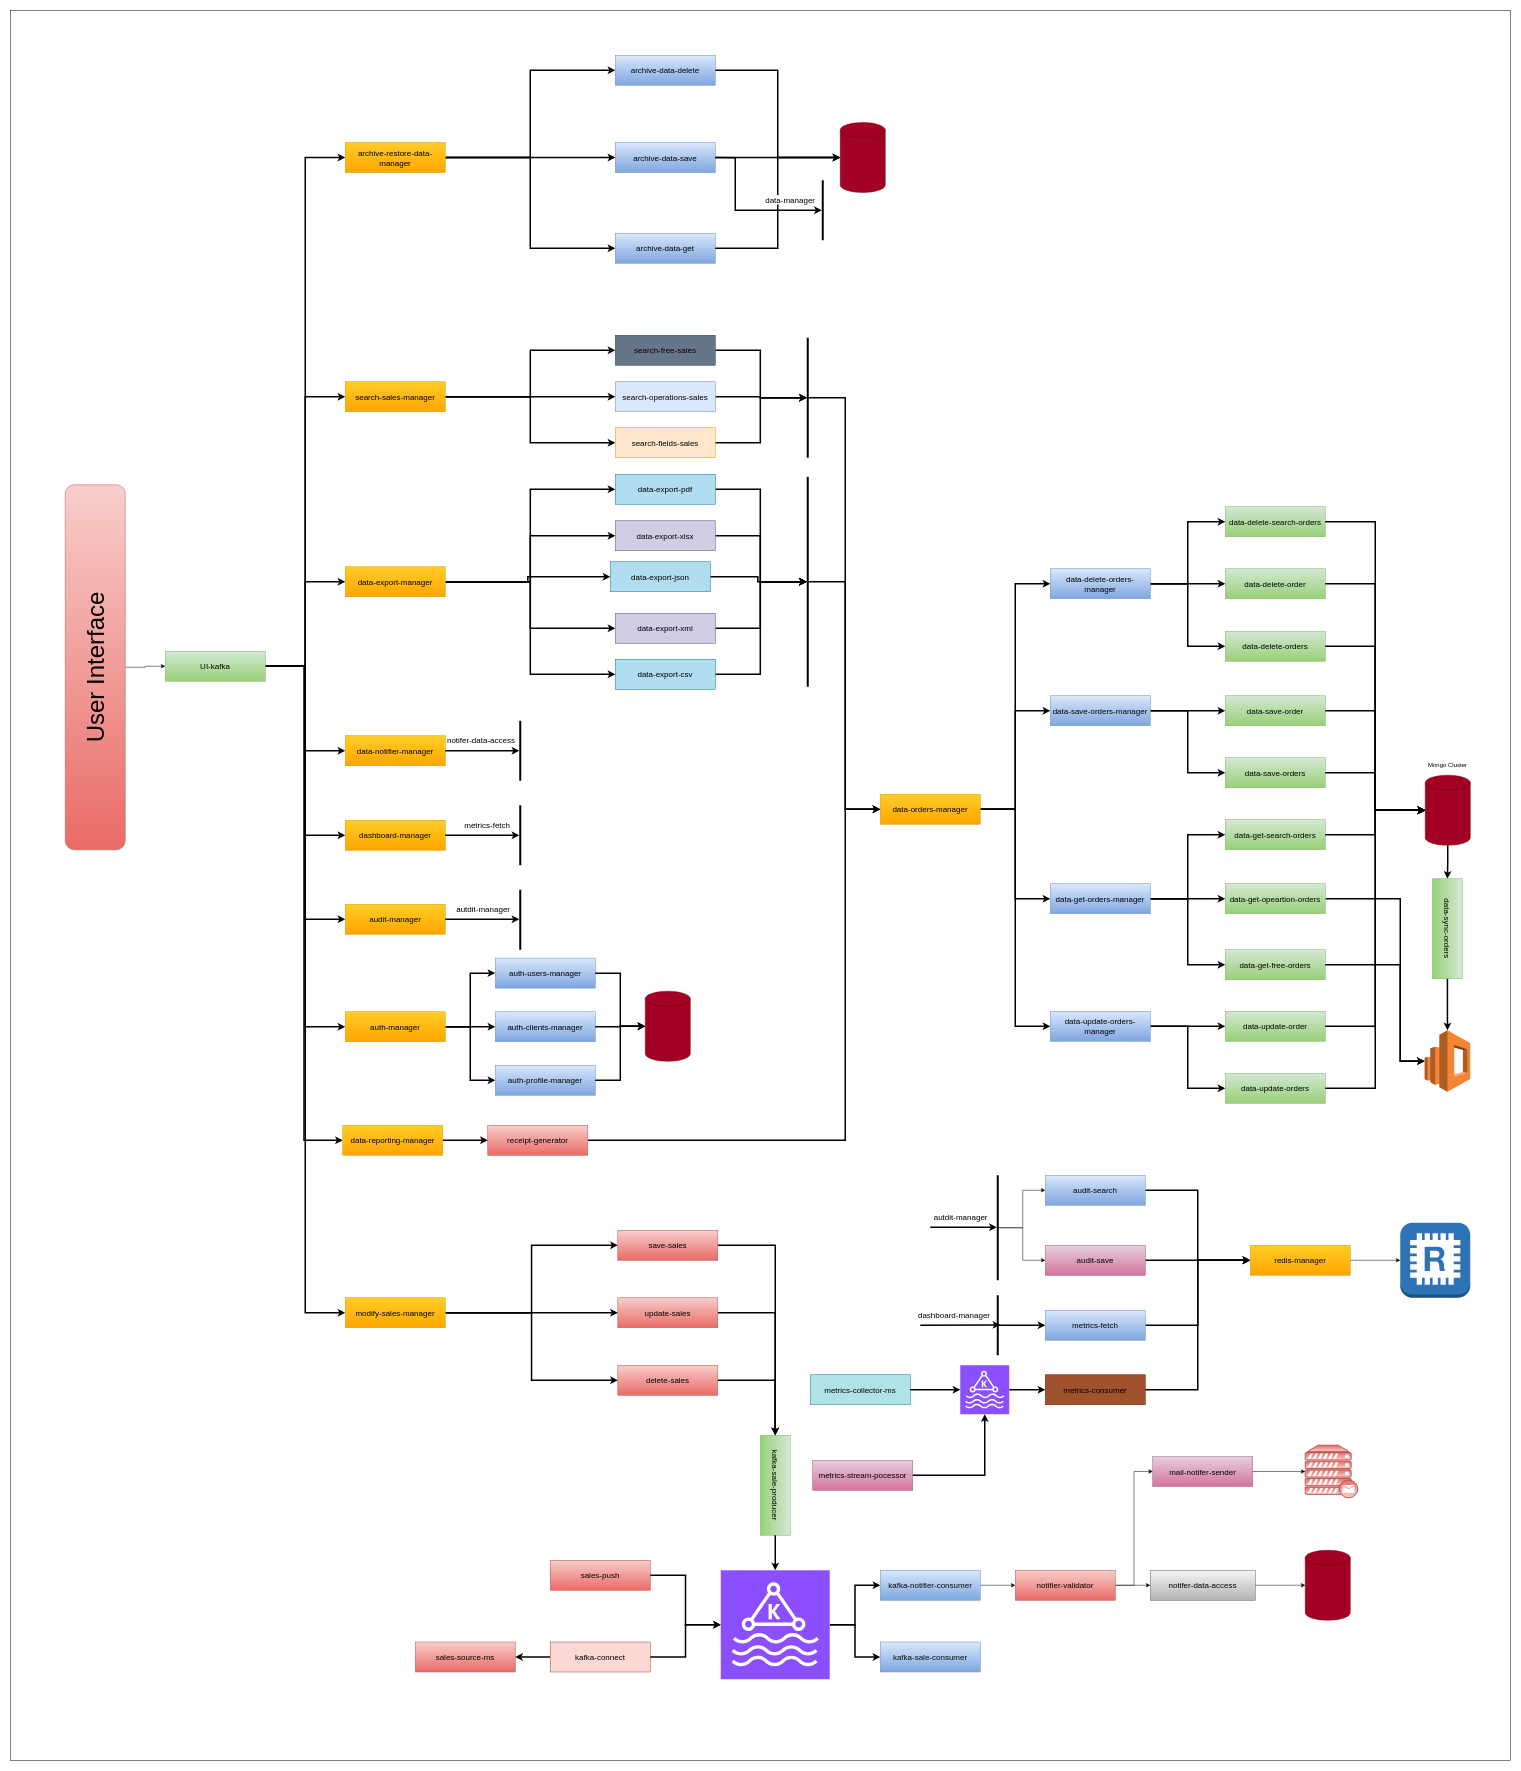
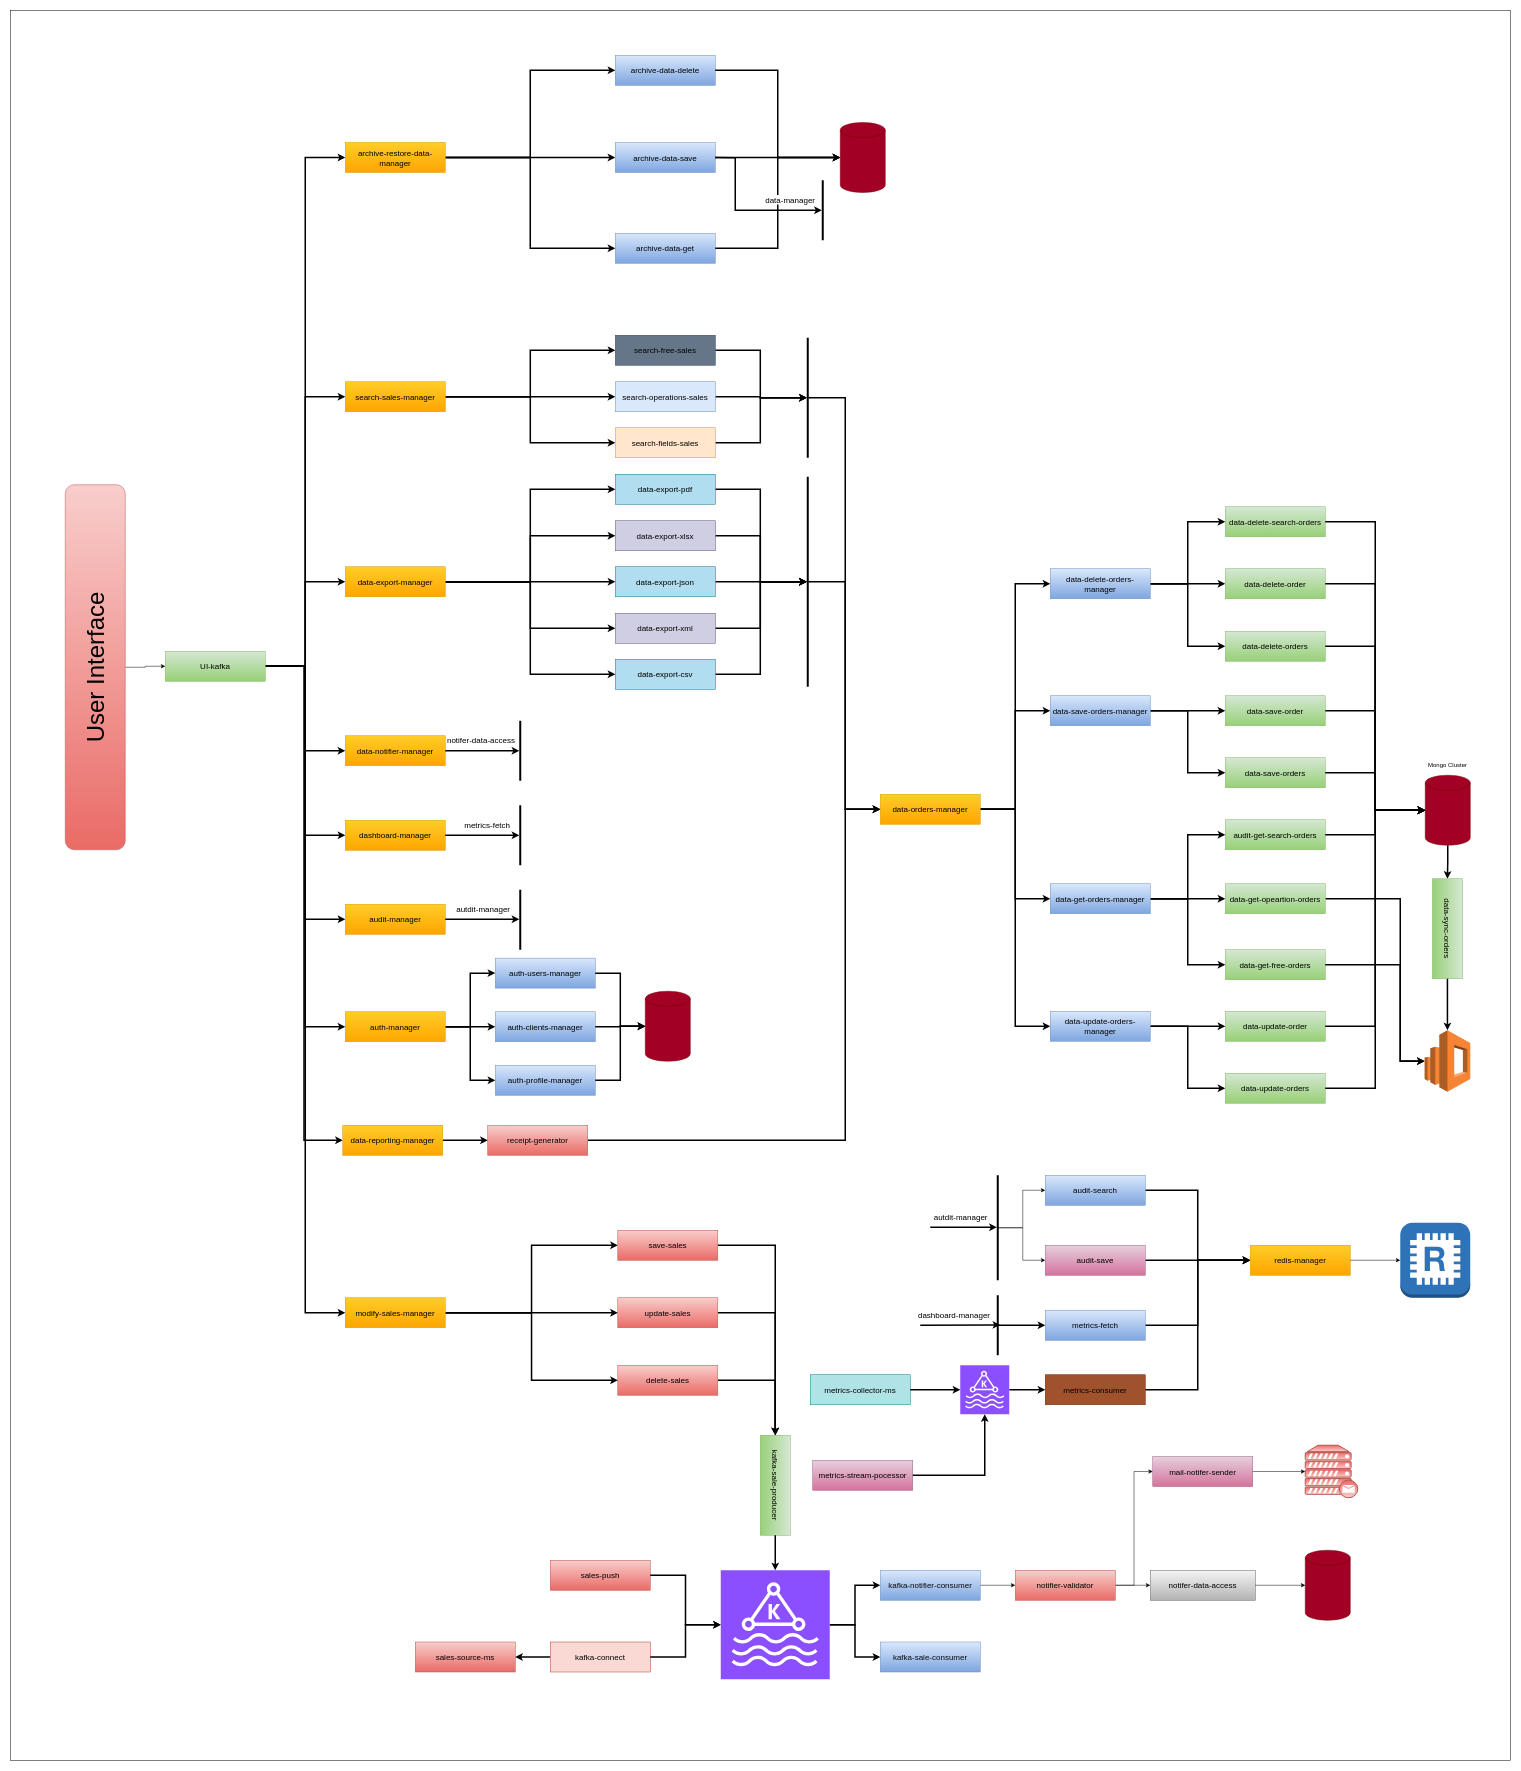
(660, 577) -> (665, 582)
(1275, 835) -> (1275, 835)
